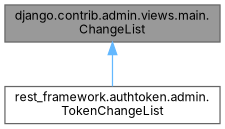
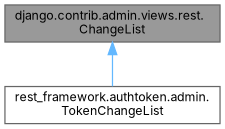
(112, 23) -> (112, 23)
